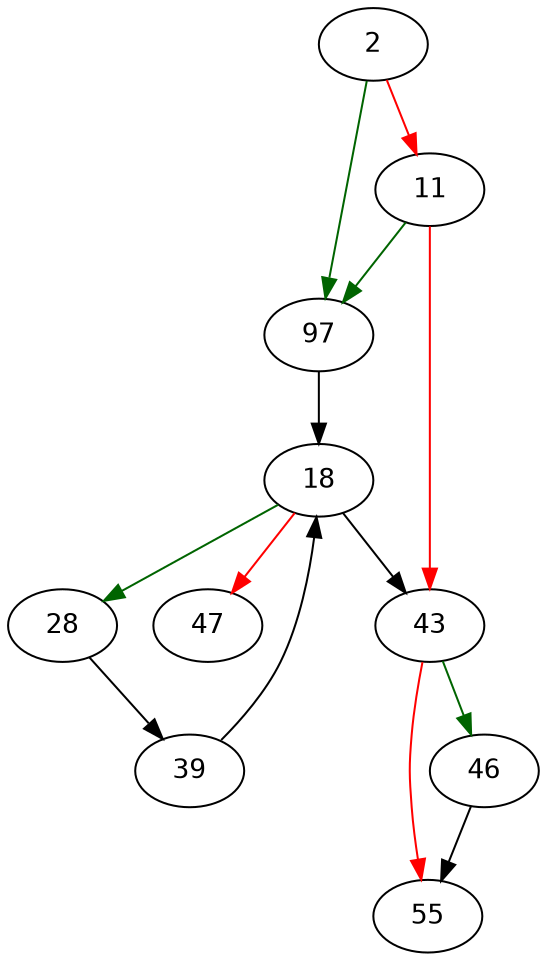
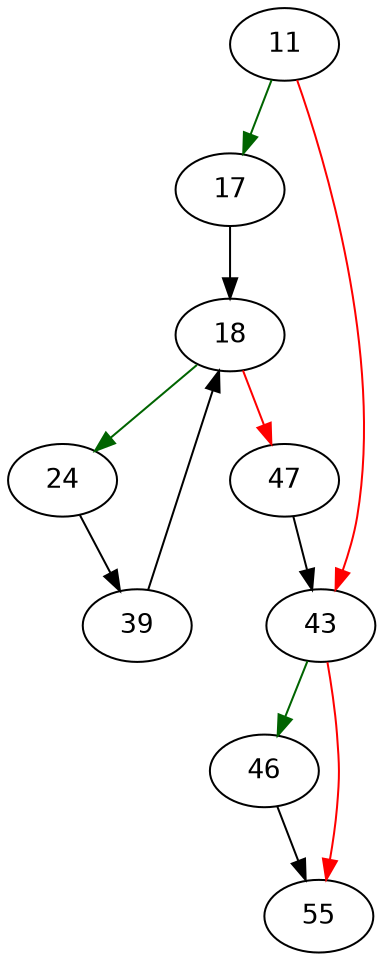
(373, 44) -> none
(319, 335) -> (230, 190)
(368, 545) -> (300, 543)
(63, 626) -> (63, 480)
